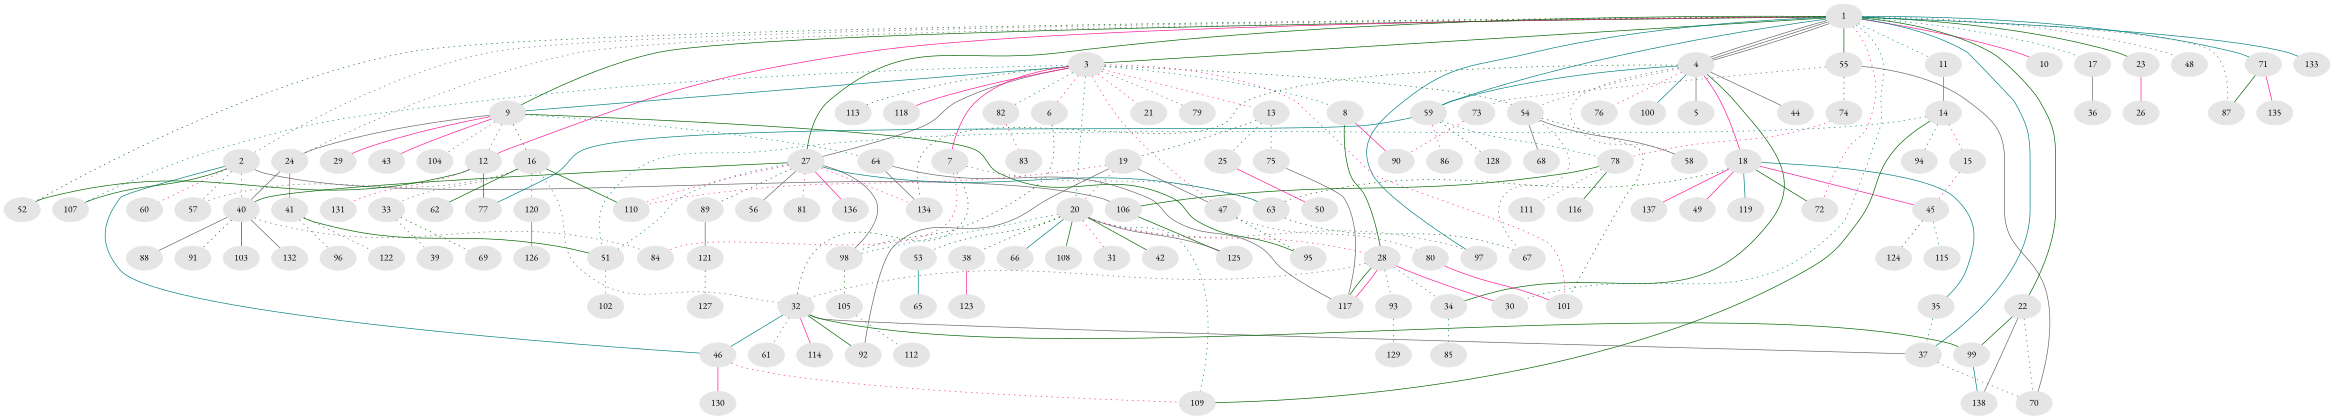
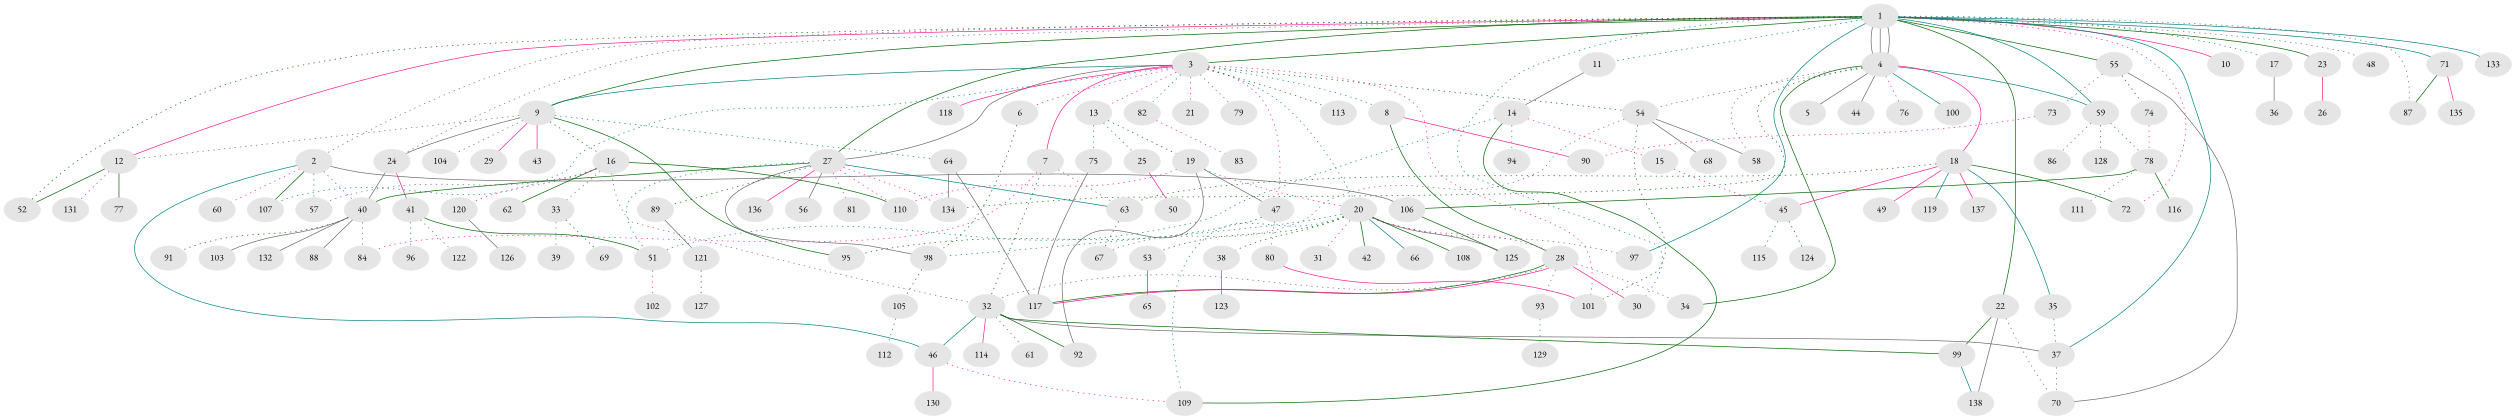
(946, 129) -> none
(241, 234) -> (269, 238)
(1449, 355) -> none
